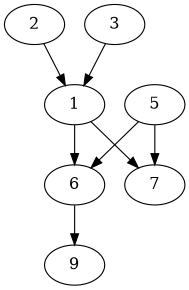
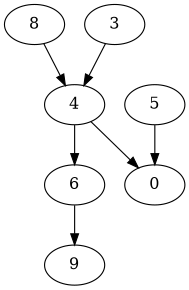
(35, 25) -> (35, 25)
(75, 105) -> (75, 105)
(120, 140) -> none
(155, 185) -> (155, 185)
